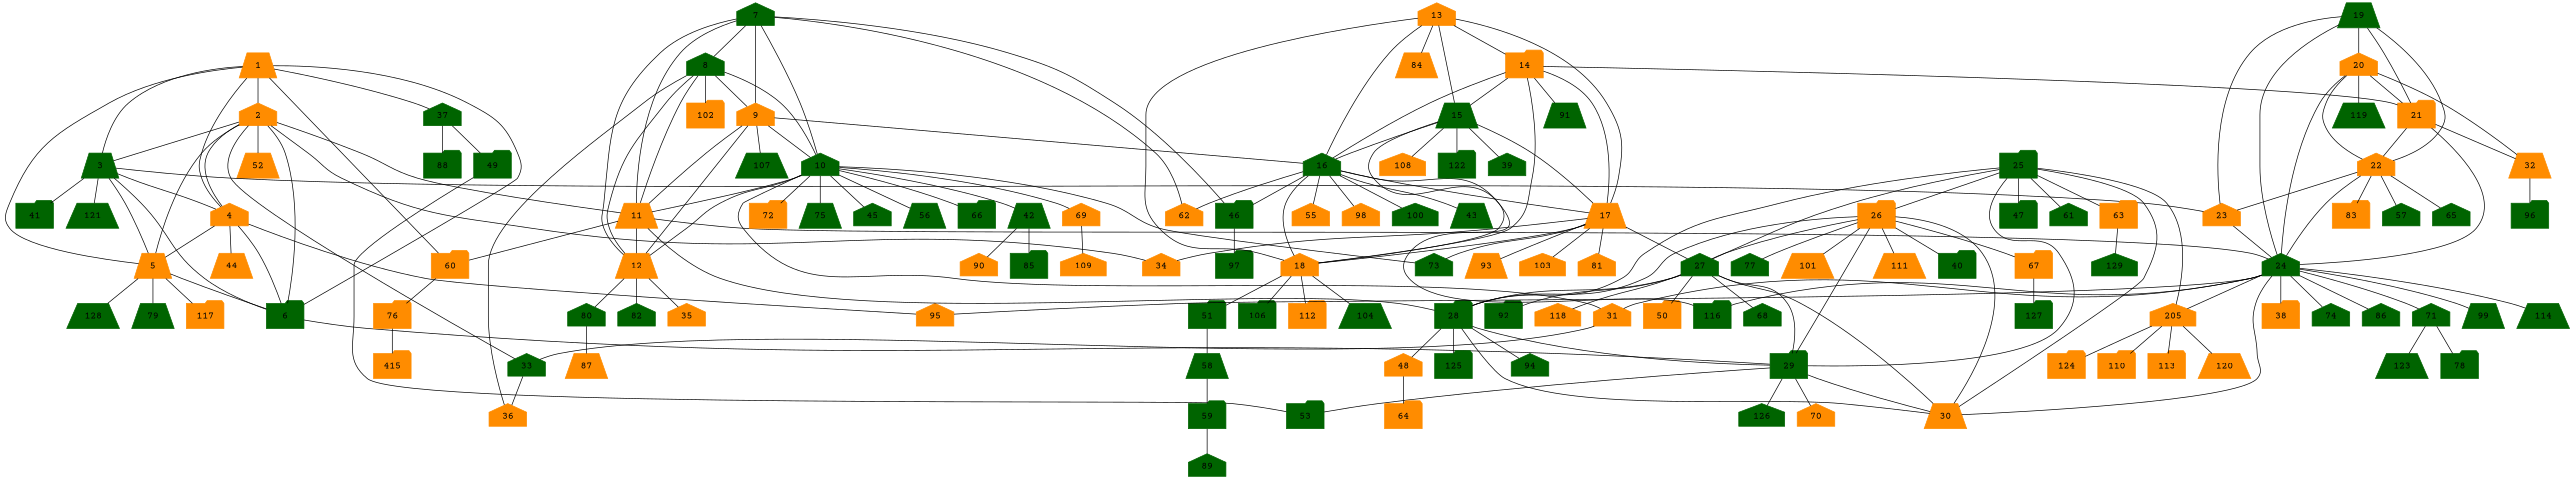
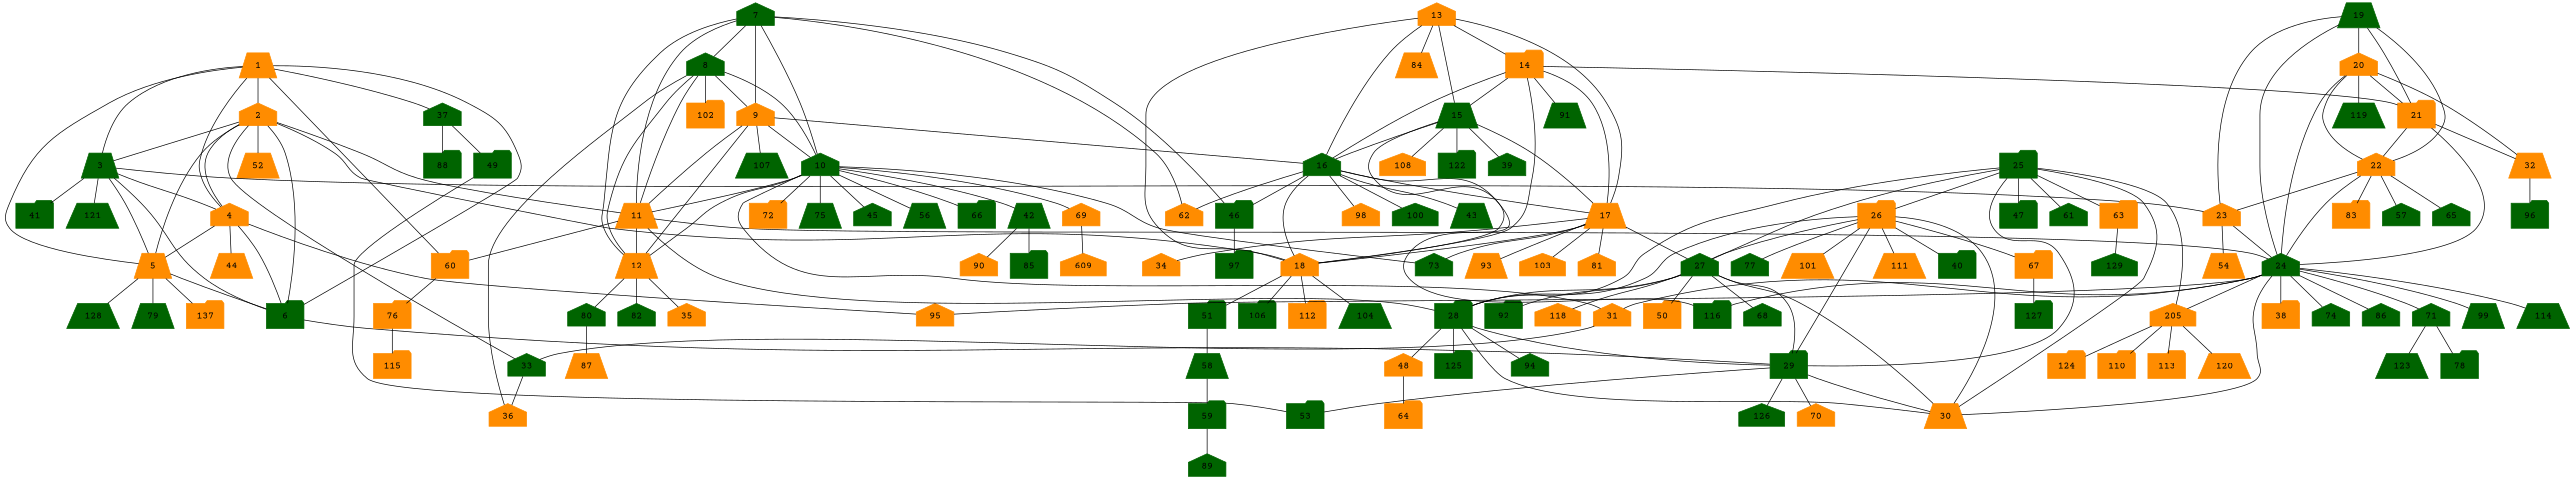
(1311, 216) -> none
(696, 243) -> (770, 239)
(1083, 266) -> (1083, 266)
none -> (2224, 266)
(205, 316) -> (205, 316)
(392, 366) -> (392, 366)
